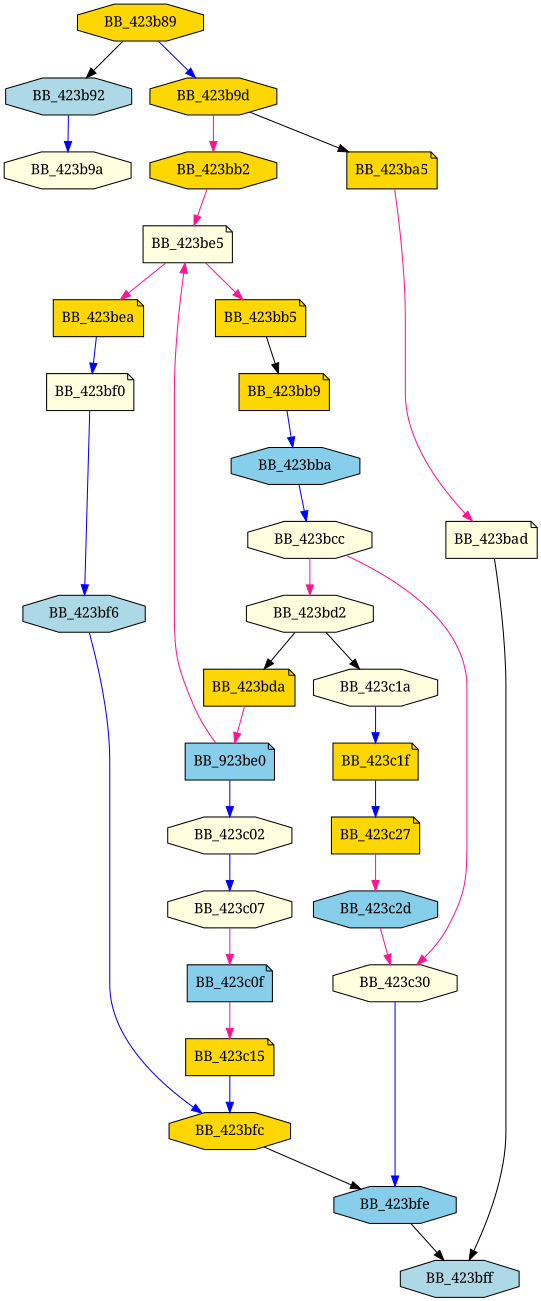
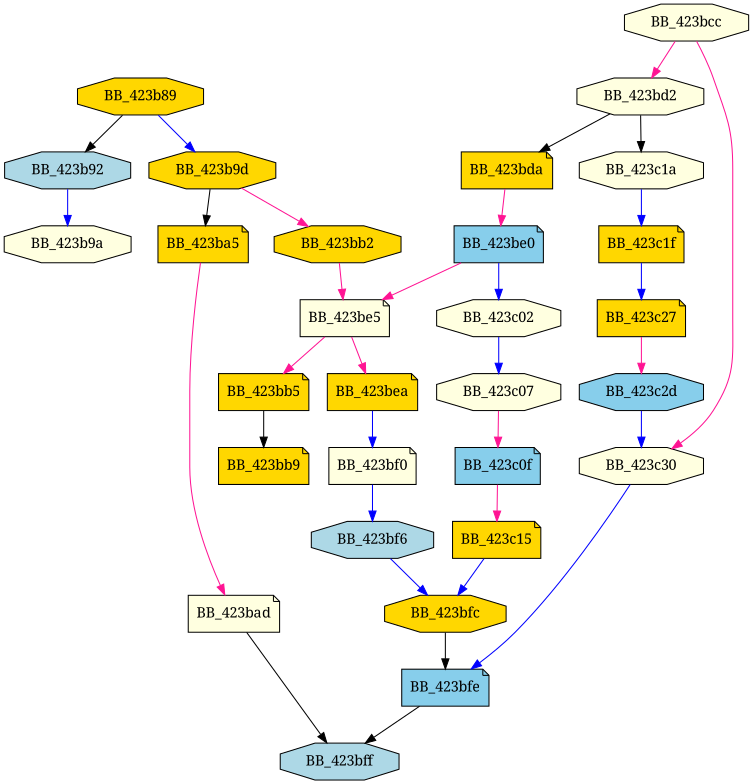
(296, 466) -> none
(230, 762) -> (499, 244)
(384, 941) -> (641, 424)
(395, 1205) -> (445, 688)
